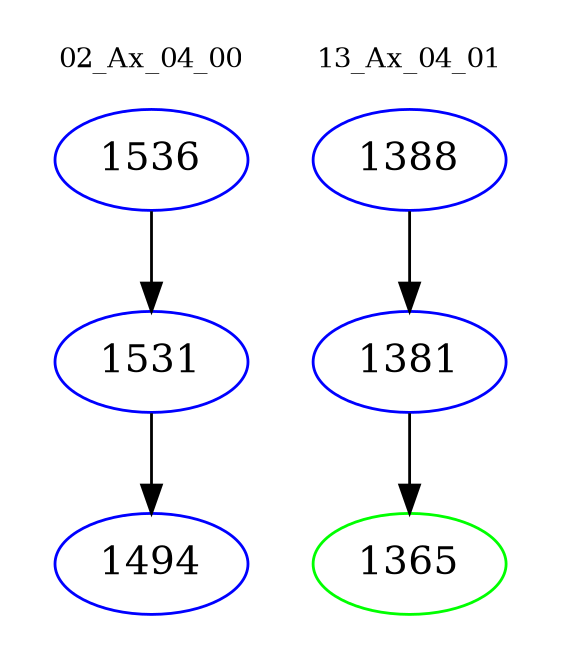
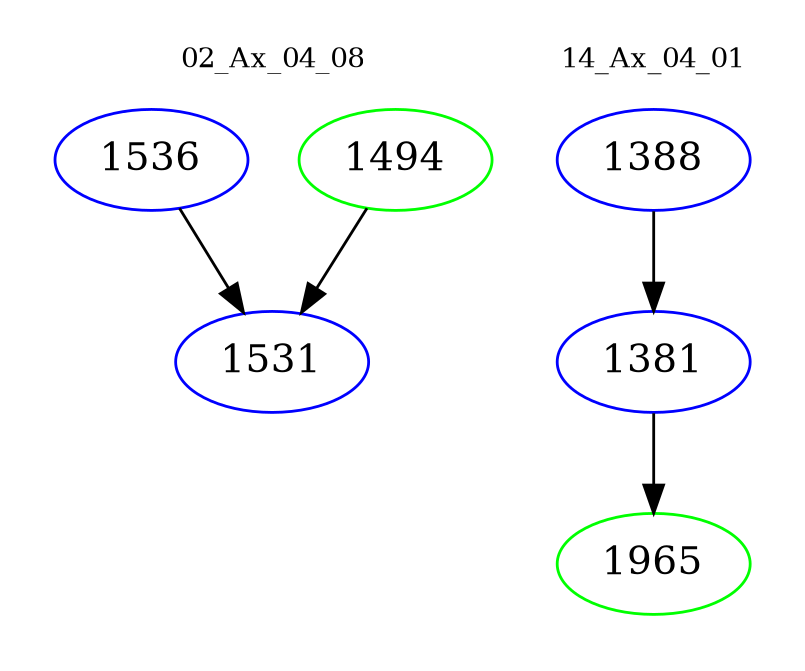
(152, 60) -> (274, 60)
(410, 60) -> (654, 60)
(152, 449) -> (342, 248)
(152, 564) -> (396, 160)
(410, 564) -> (654, 564)
